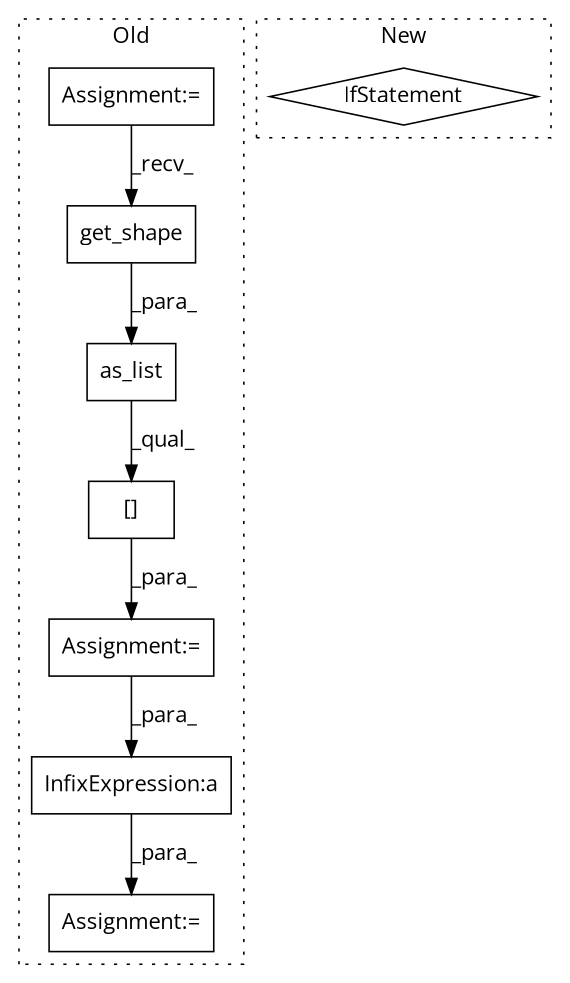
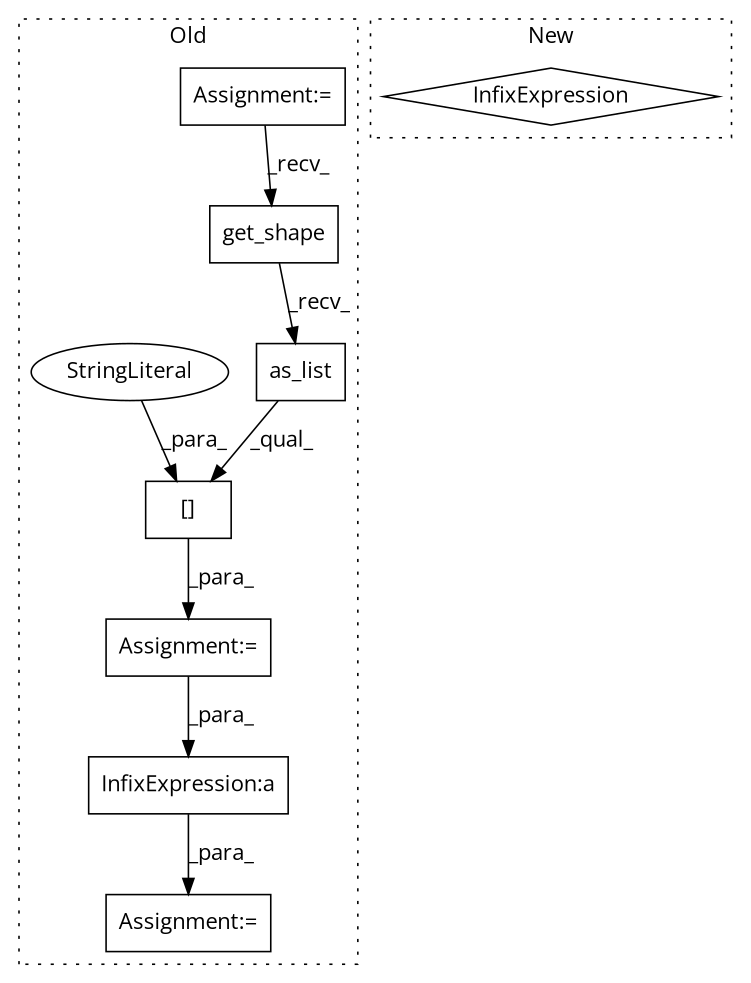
(404, 97) -> (551, 97)
(165, 303) -> (320, 303)
none -> (130, 372)
